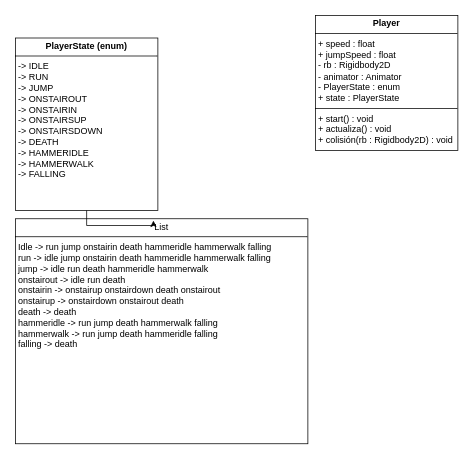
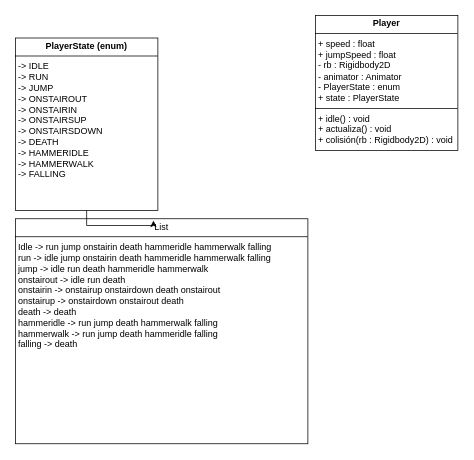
(387, 75) -> (387, 75)
